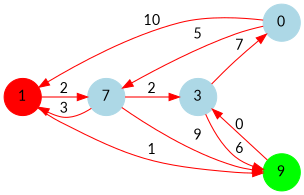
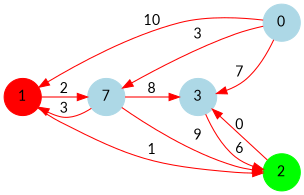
(198, 35) -> (198, 35)
(234, 62) -> (255, 70)
(152, 89) -> (152, 89)
(282, 172) -> (282, 172)
